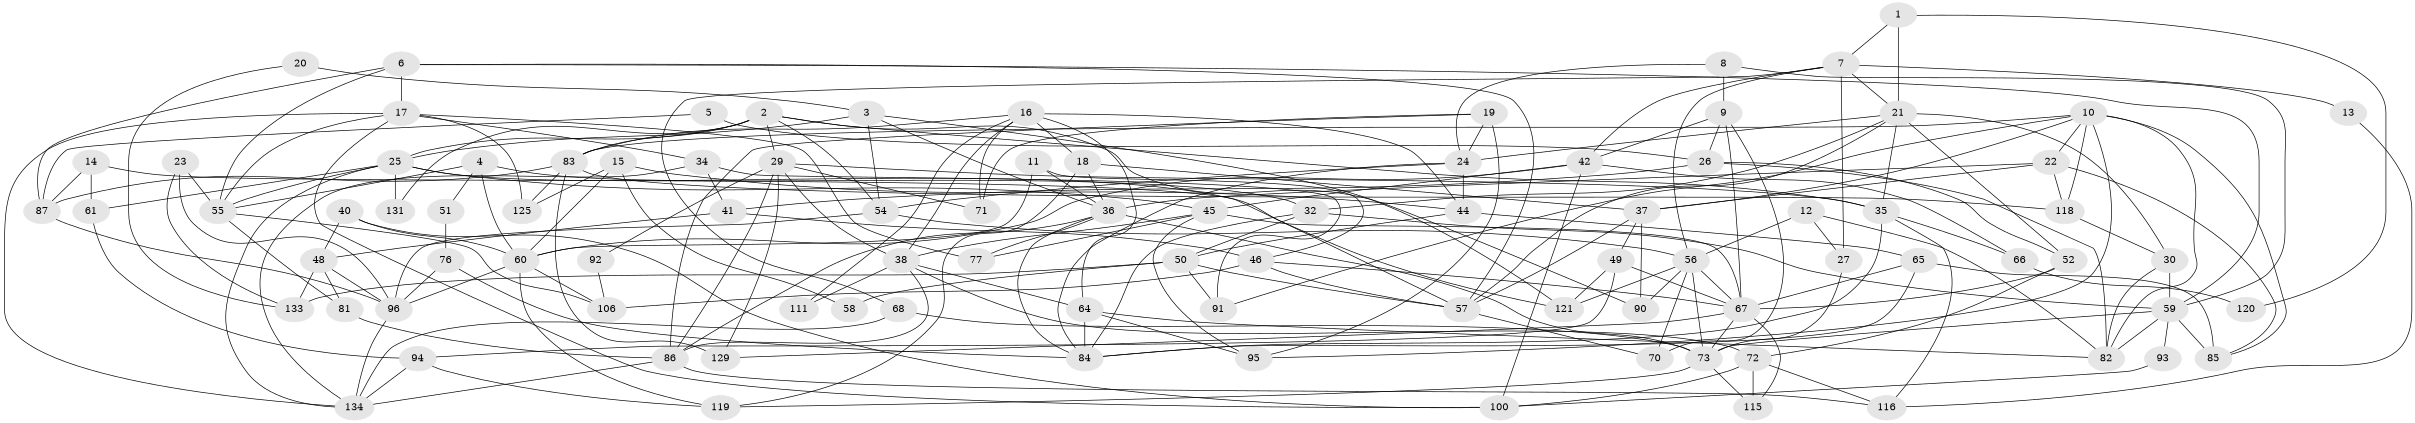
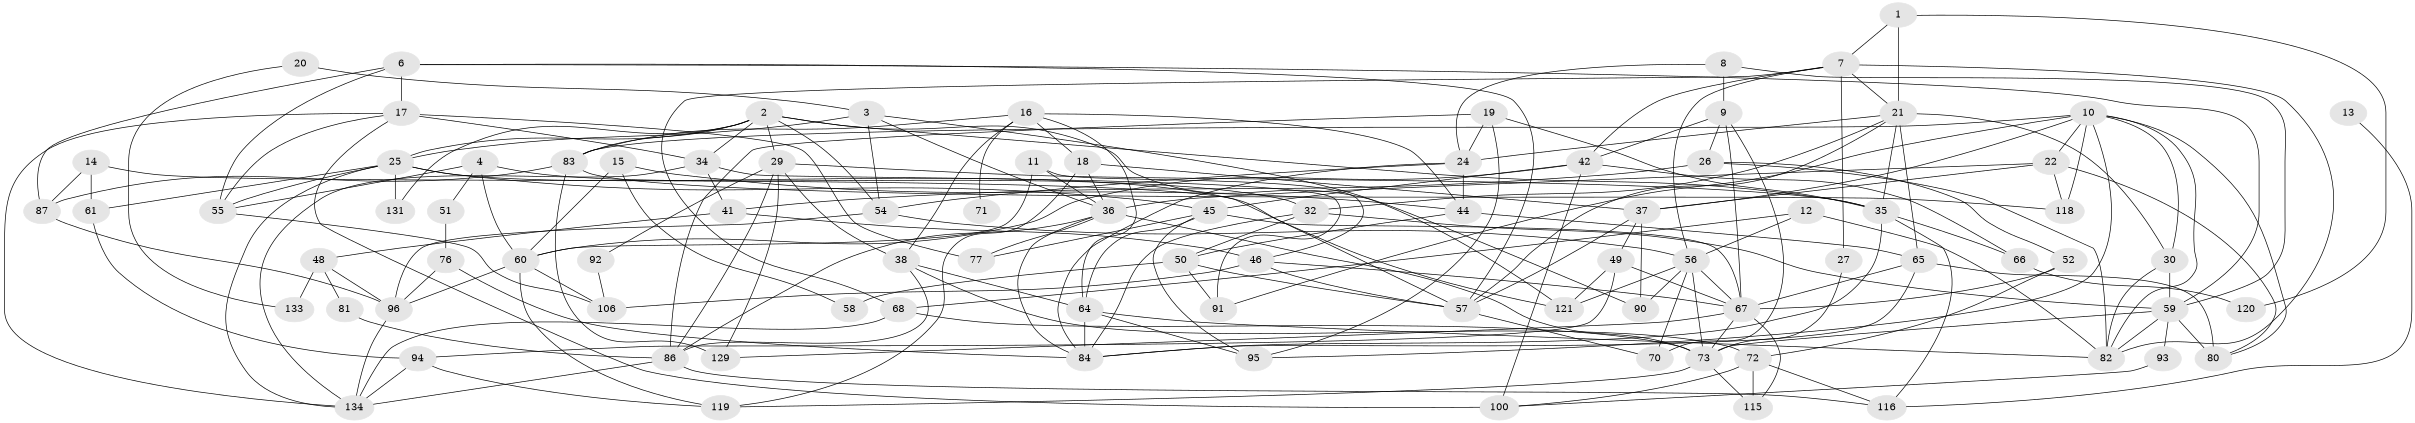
(2050, 74) -> (2277, 97)
(709, 113) -> none
(1210, 123) -> (1647, 164)
none -> (727, 142)
(180, 162) -> none
(879, 187) -> none
(1984, 187) -> (1909, 190)
(345, 211) -> none
(522, 211) -> none
(1825, 236) -> (1397, 260)
(2118, 236) -> (2172, 164)
(1020, 237) -> (1114, 243)
(280, 262) -> none
(735, 275) -> none
(799, 310) -> none
(2213, 359) -> (2213, 359)
